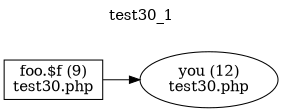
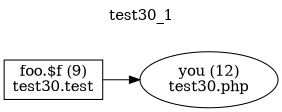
(53, 80) -> (53, 80)
